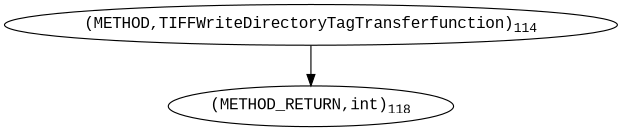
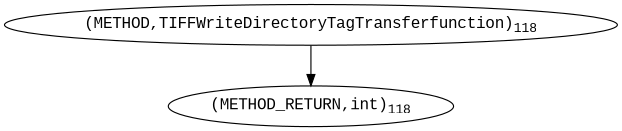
(526, 23) -> (526, 23)
